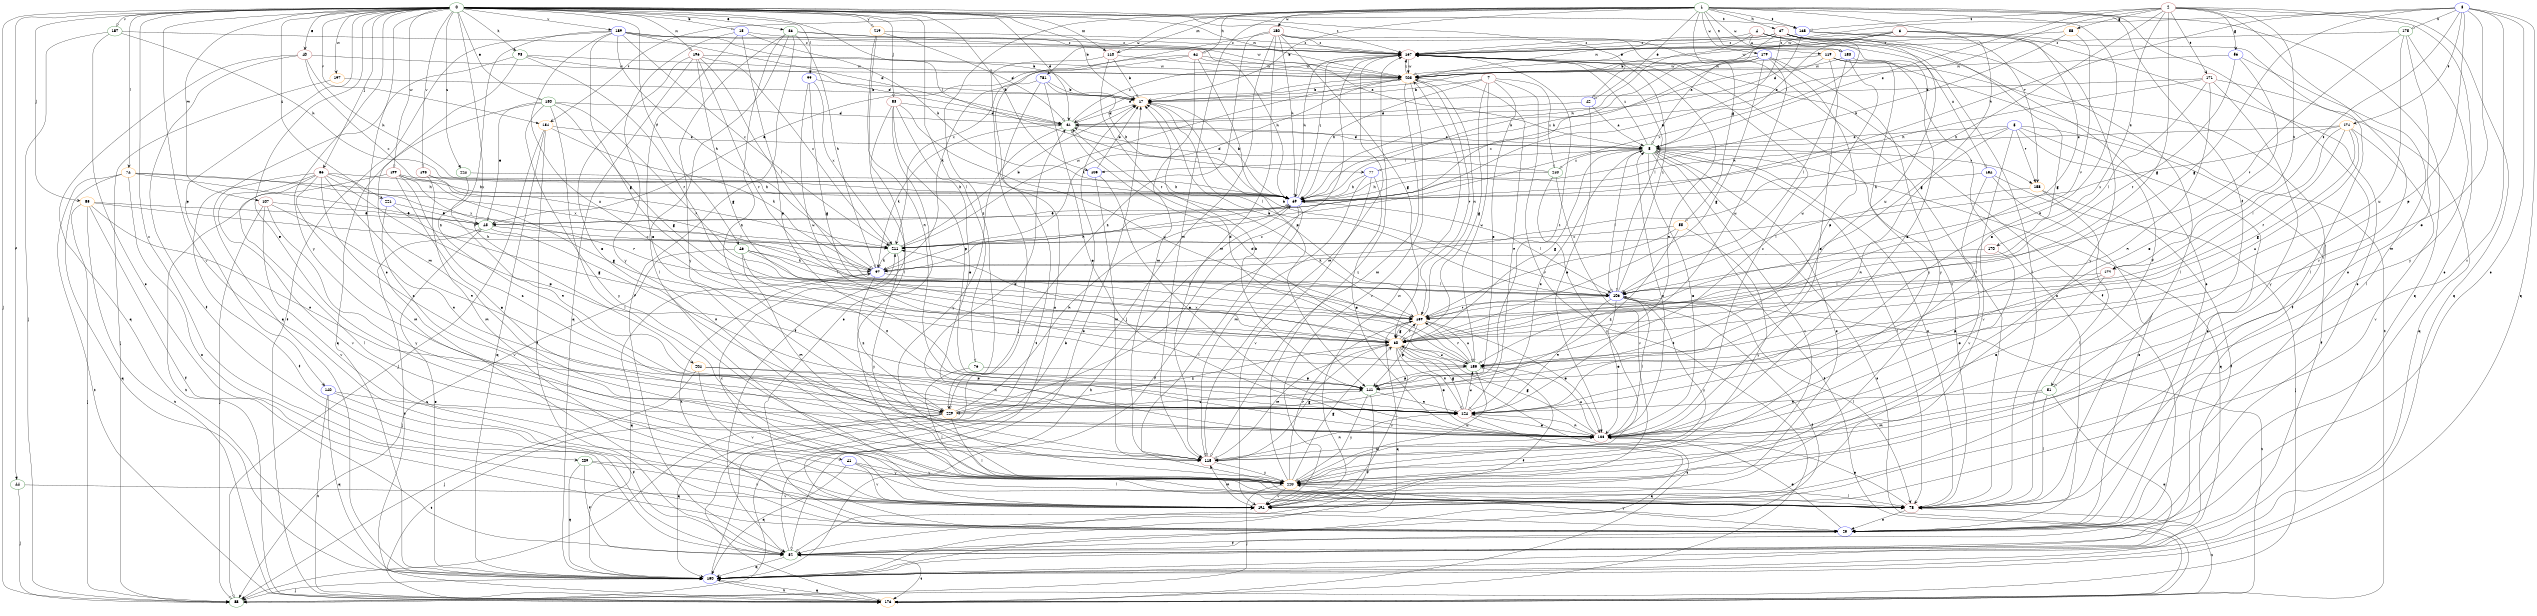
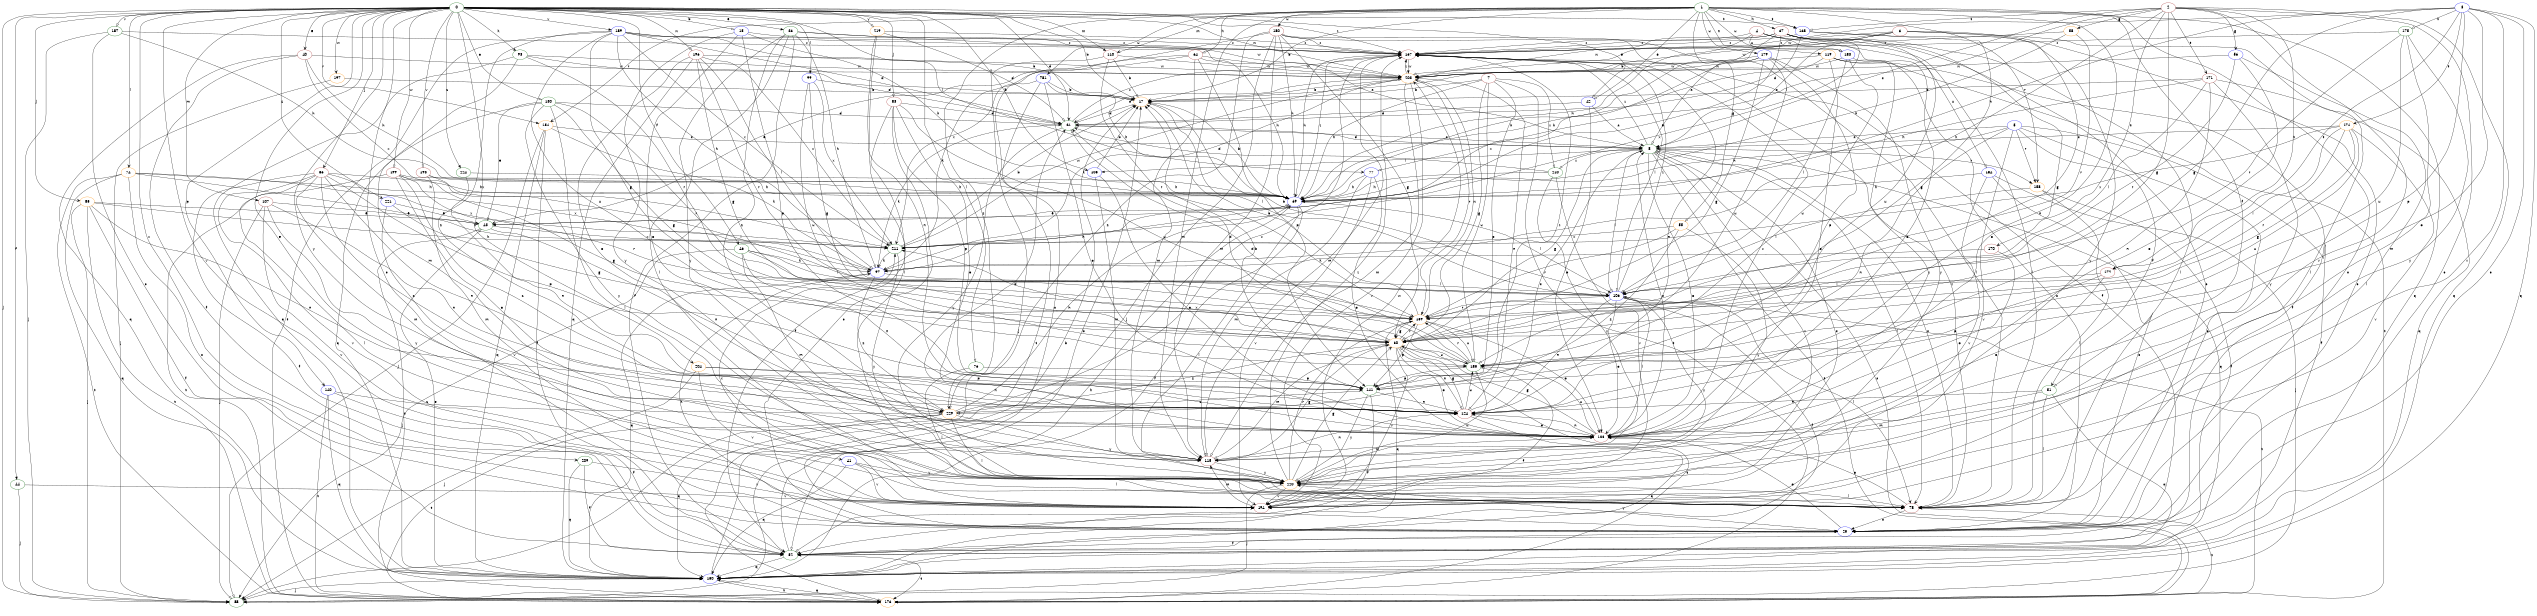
(885, 474) -> (1078, 444)
